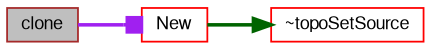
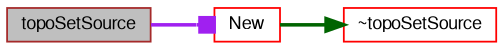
(43, 25) -> (79, 25)
